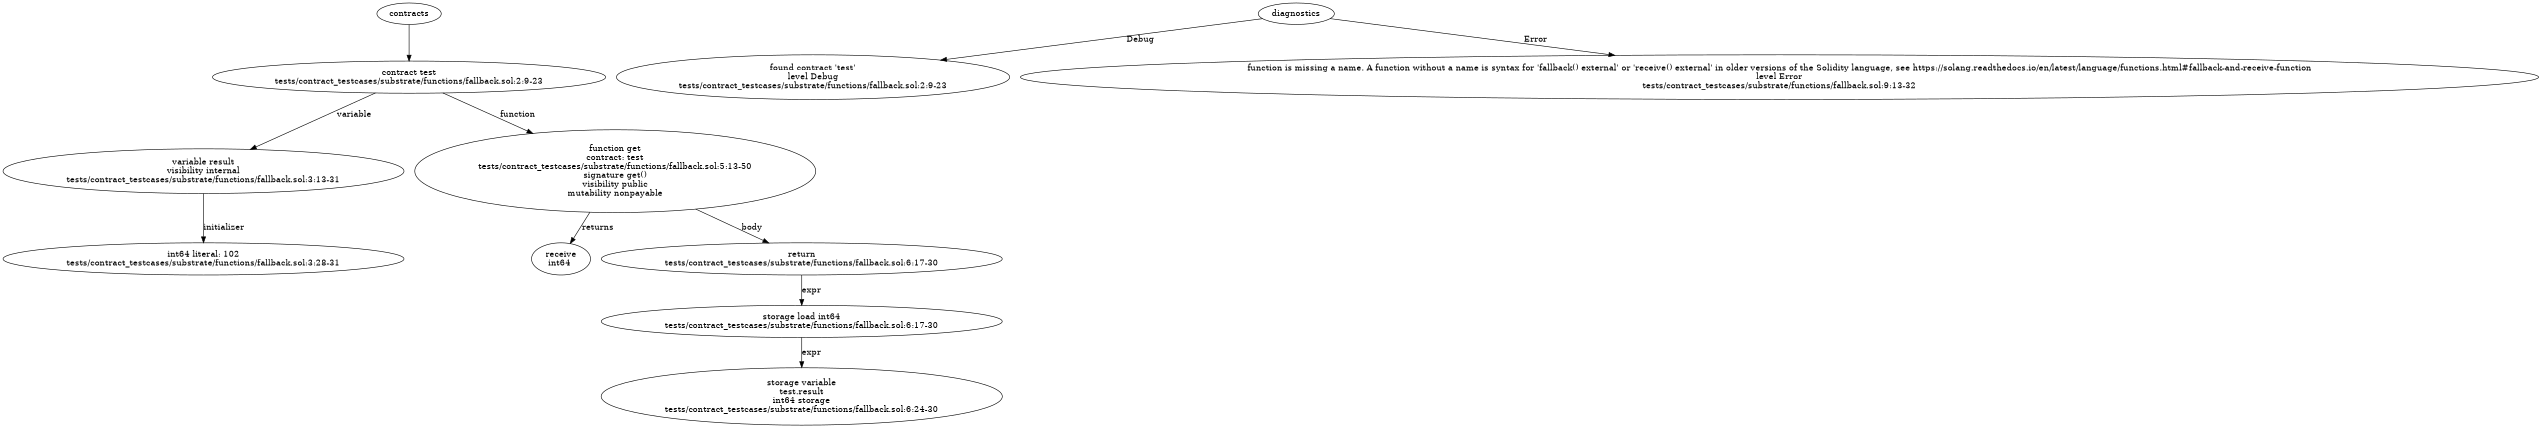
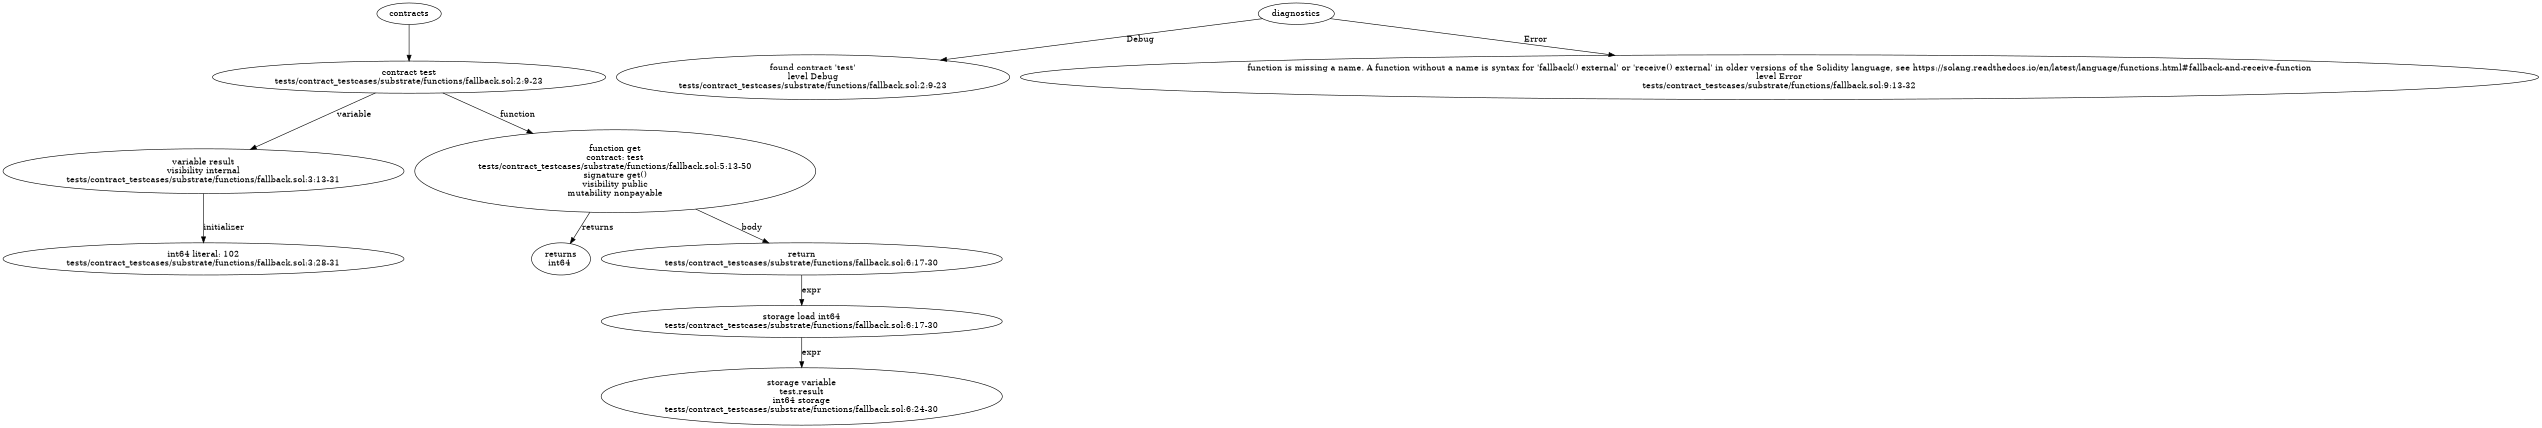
(561, 259) -> (561, 259)
